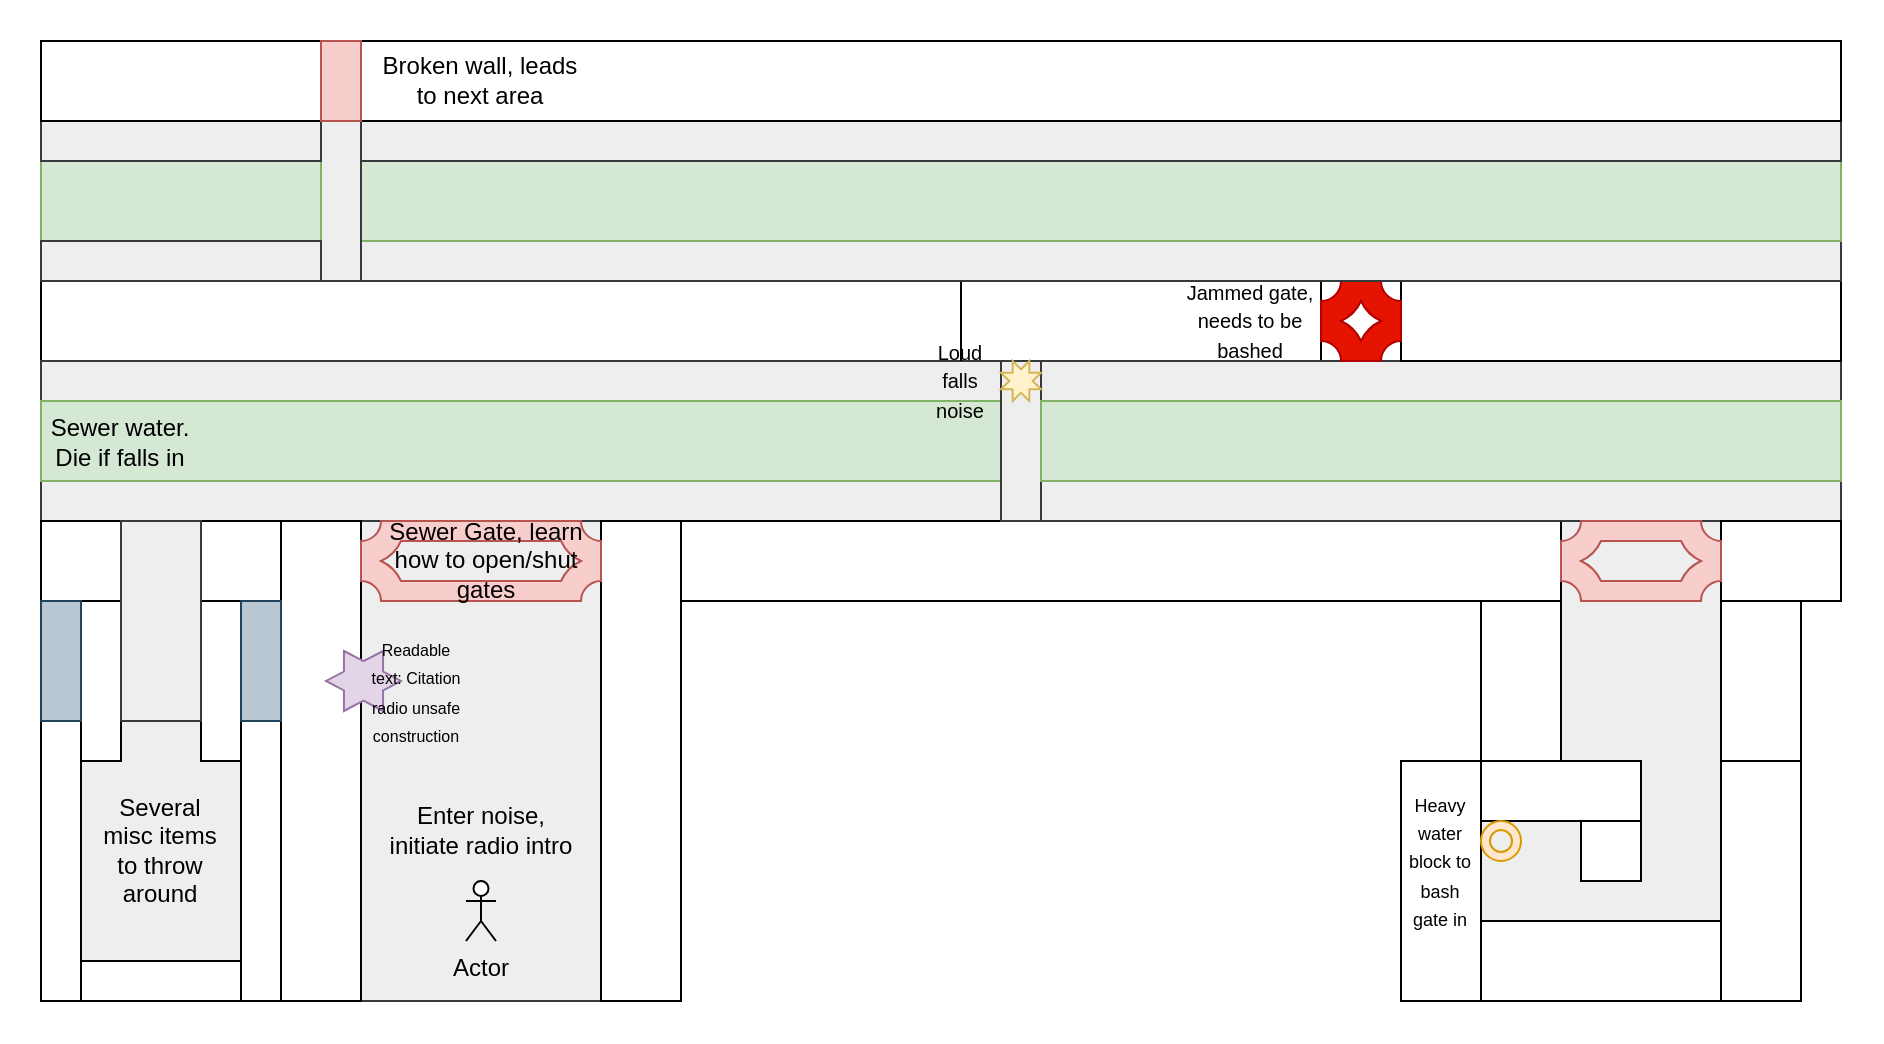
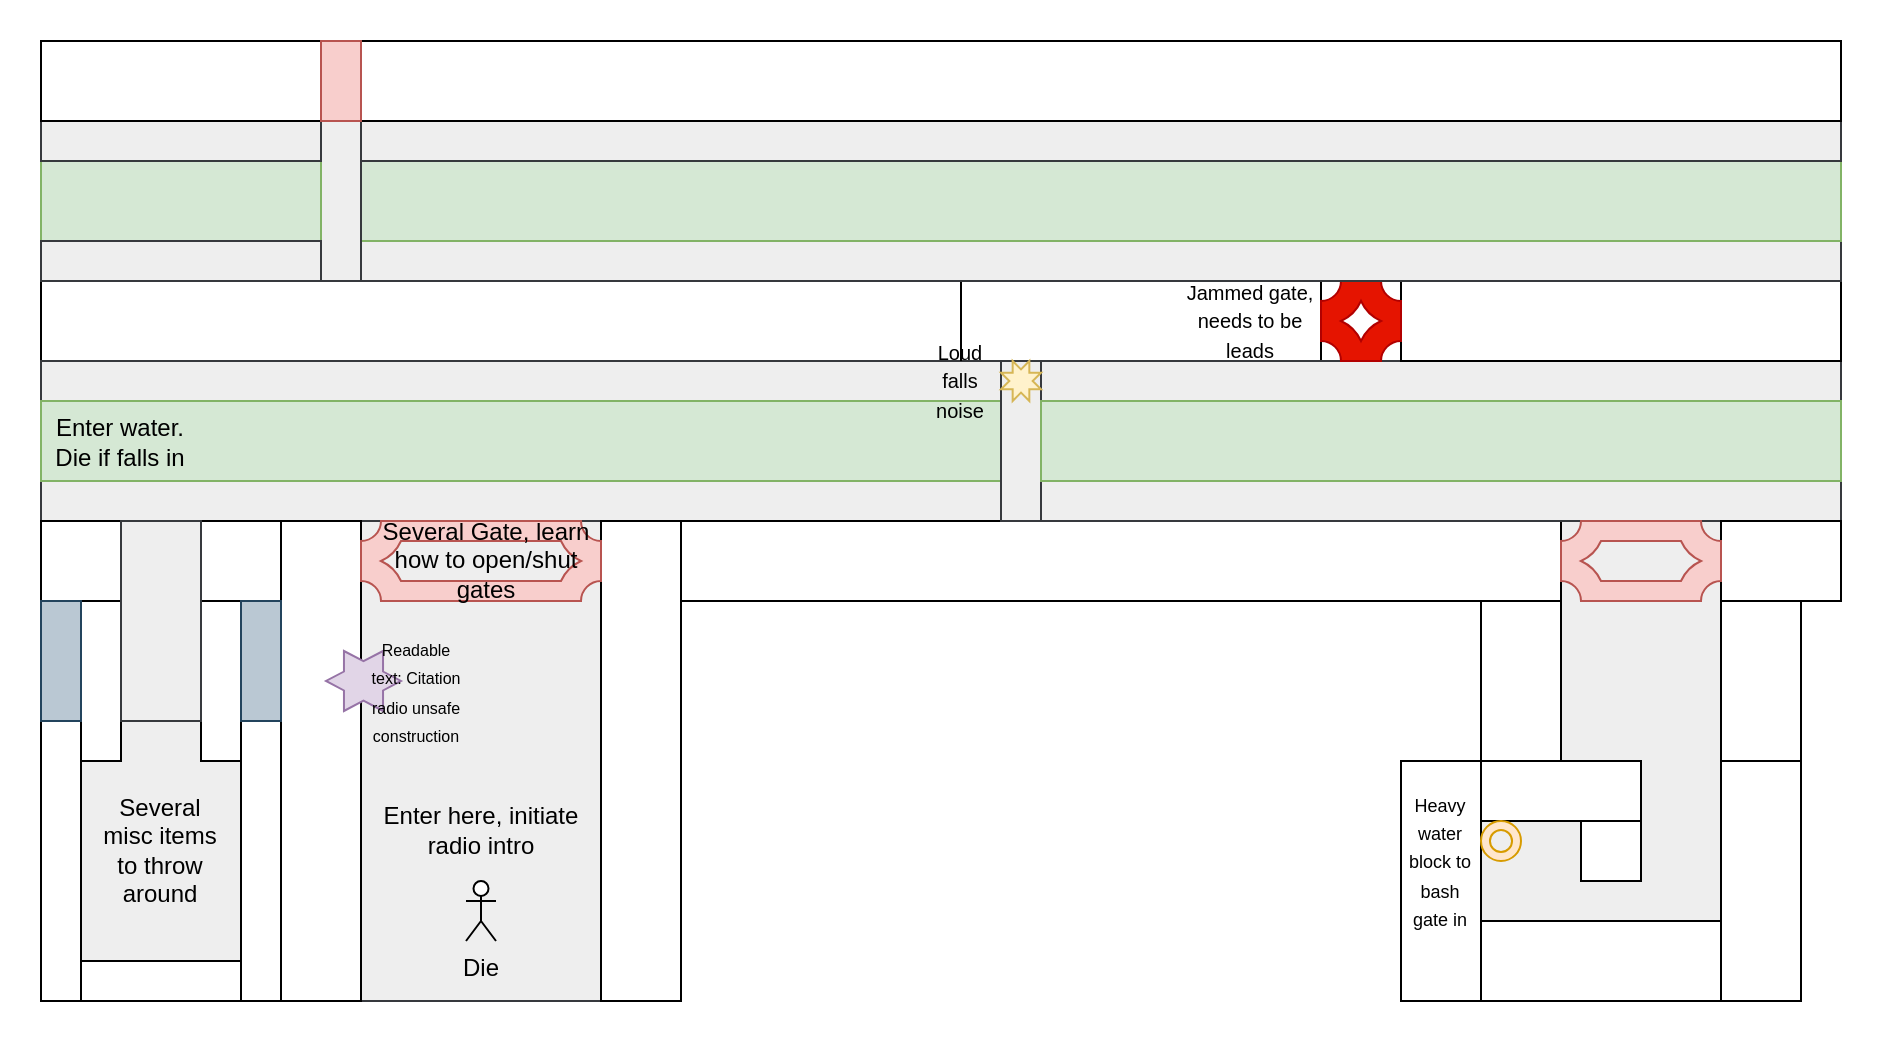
(481, 81) -> none
(1251, 321) -> (1251, 321)
(121, 443) -> (121, 443)
(487, 561) -> (487, 561)
(482, 831) -> (482, 831)
(482, 969) -> (482, 969)
